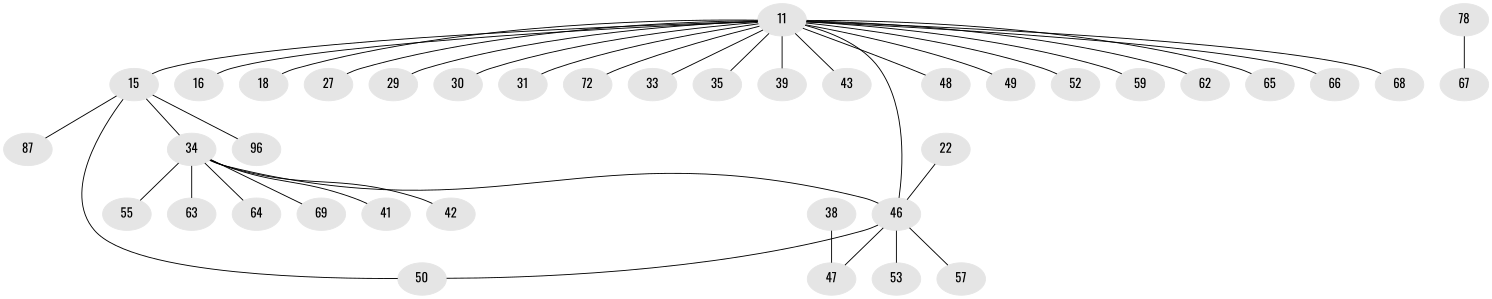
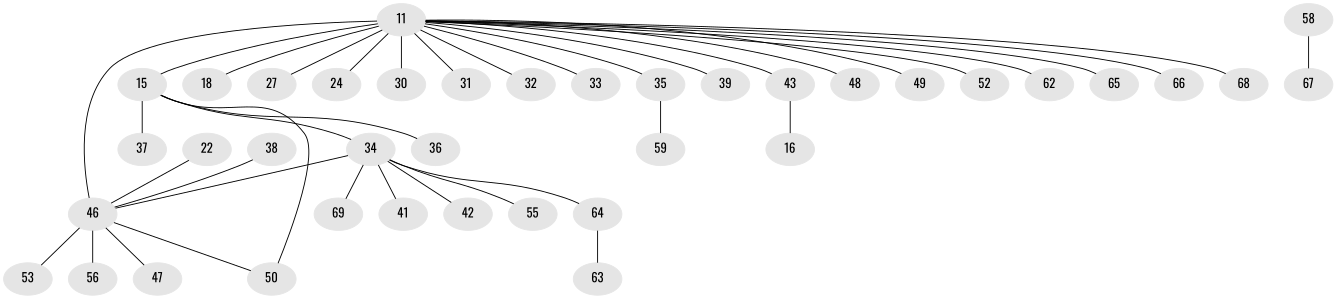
(1464, 20) -> (1309, 20)
(966, 38) -> (661, 117)
(351, 49) -> (790, 117)
(393, 85) -> (337, 85)
(588, 85) -> (531, 85)
(28, 149) -> (142, 149)
(256, 149) -> (436, 149)
(192, 182) -> (598, 247)
(832, 247) -> (184, 185)
(961, 279) -> (93, 279)
